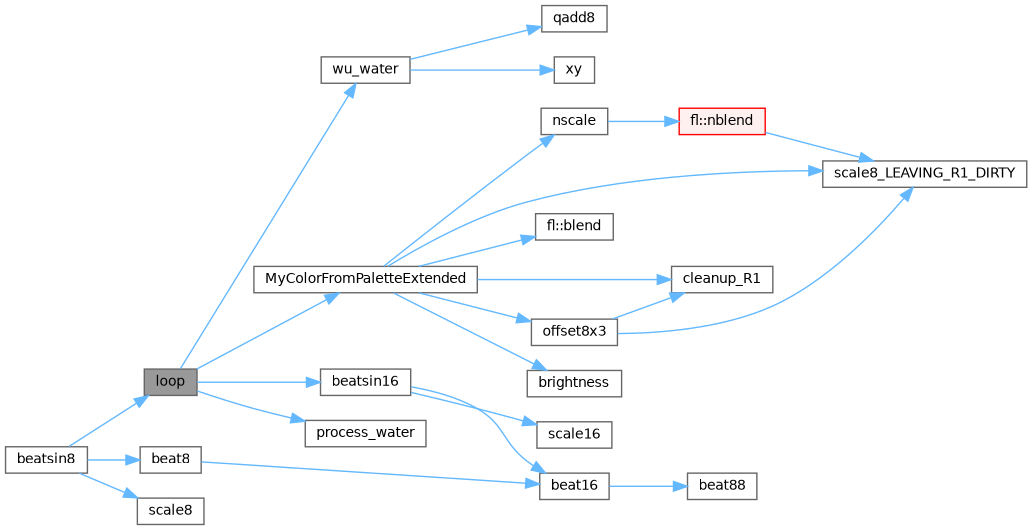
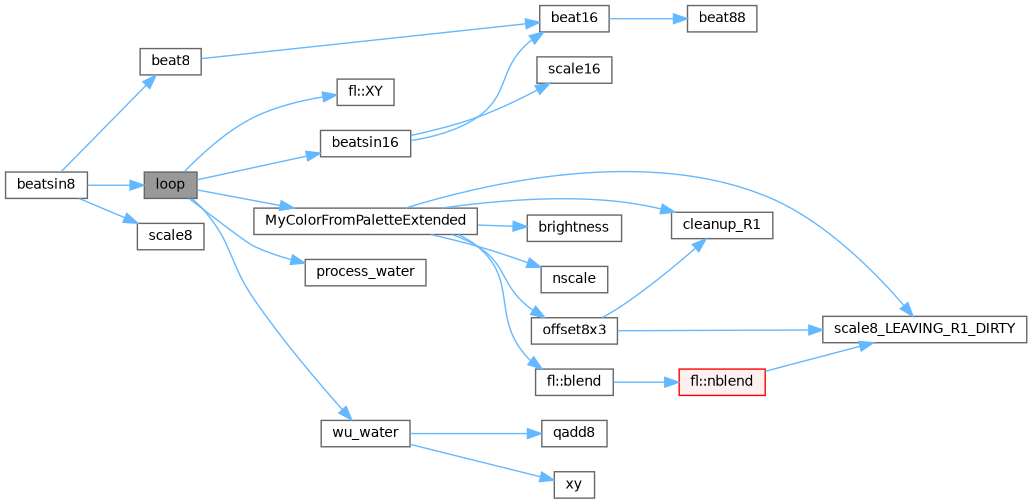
none -> (366, 92)
(636, 121) -> (639, 382)
